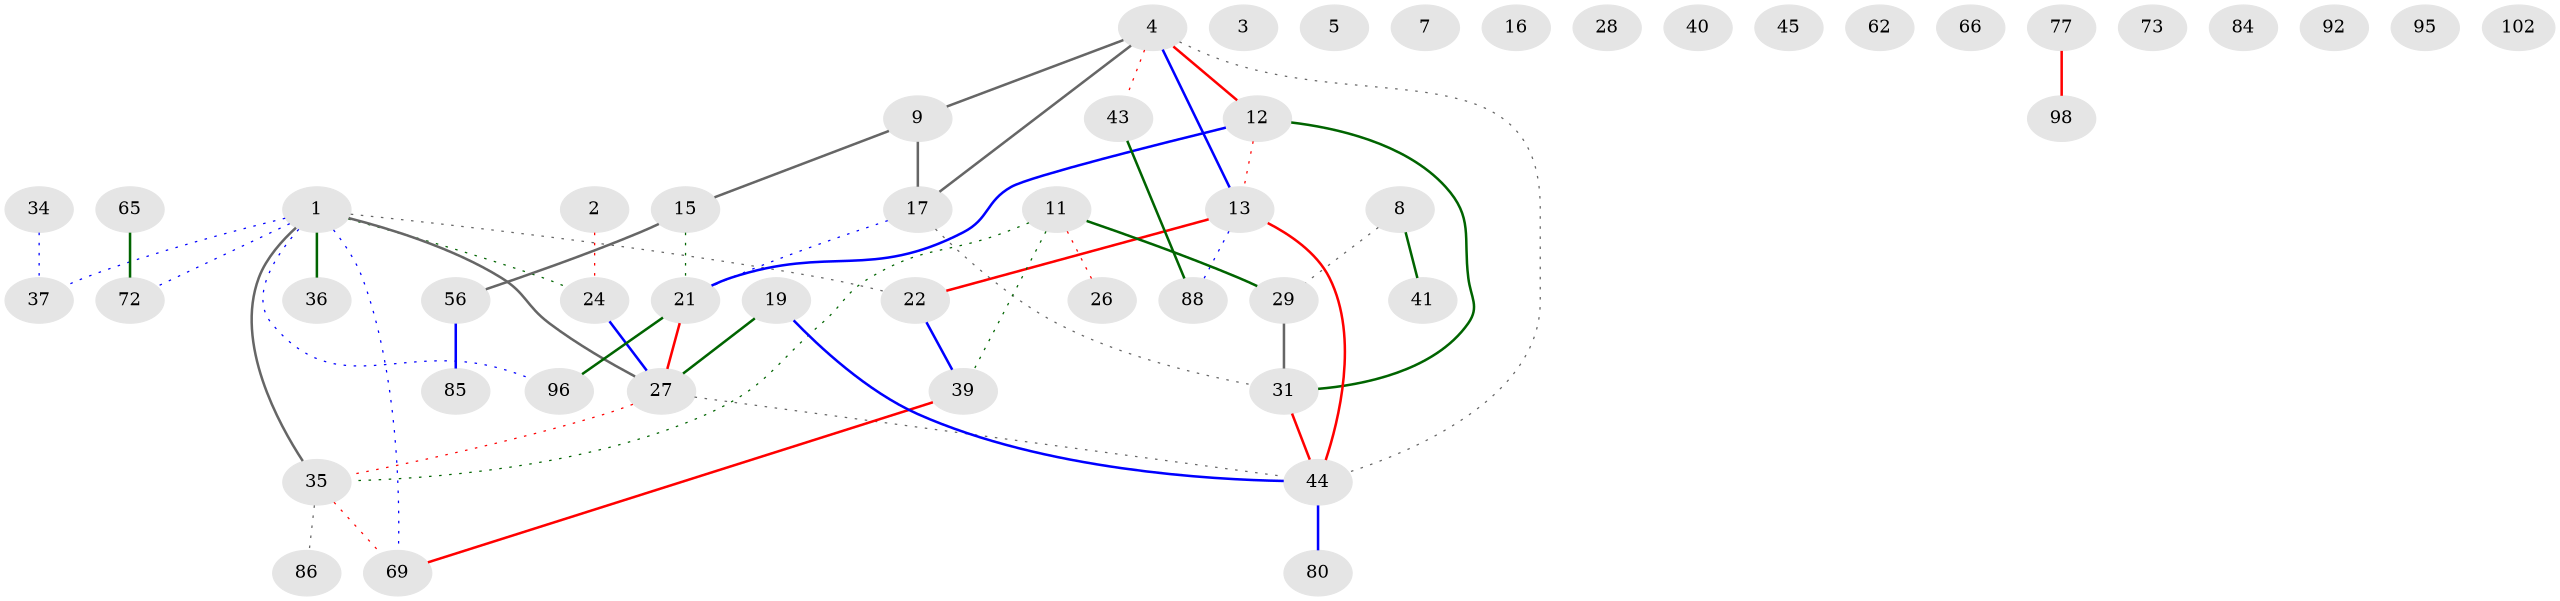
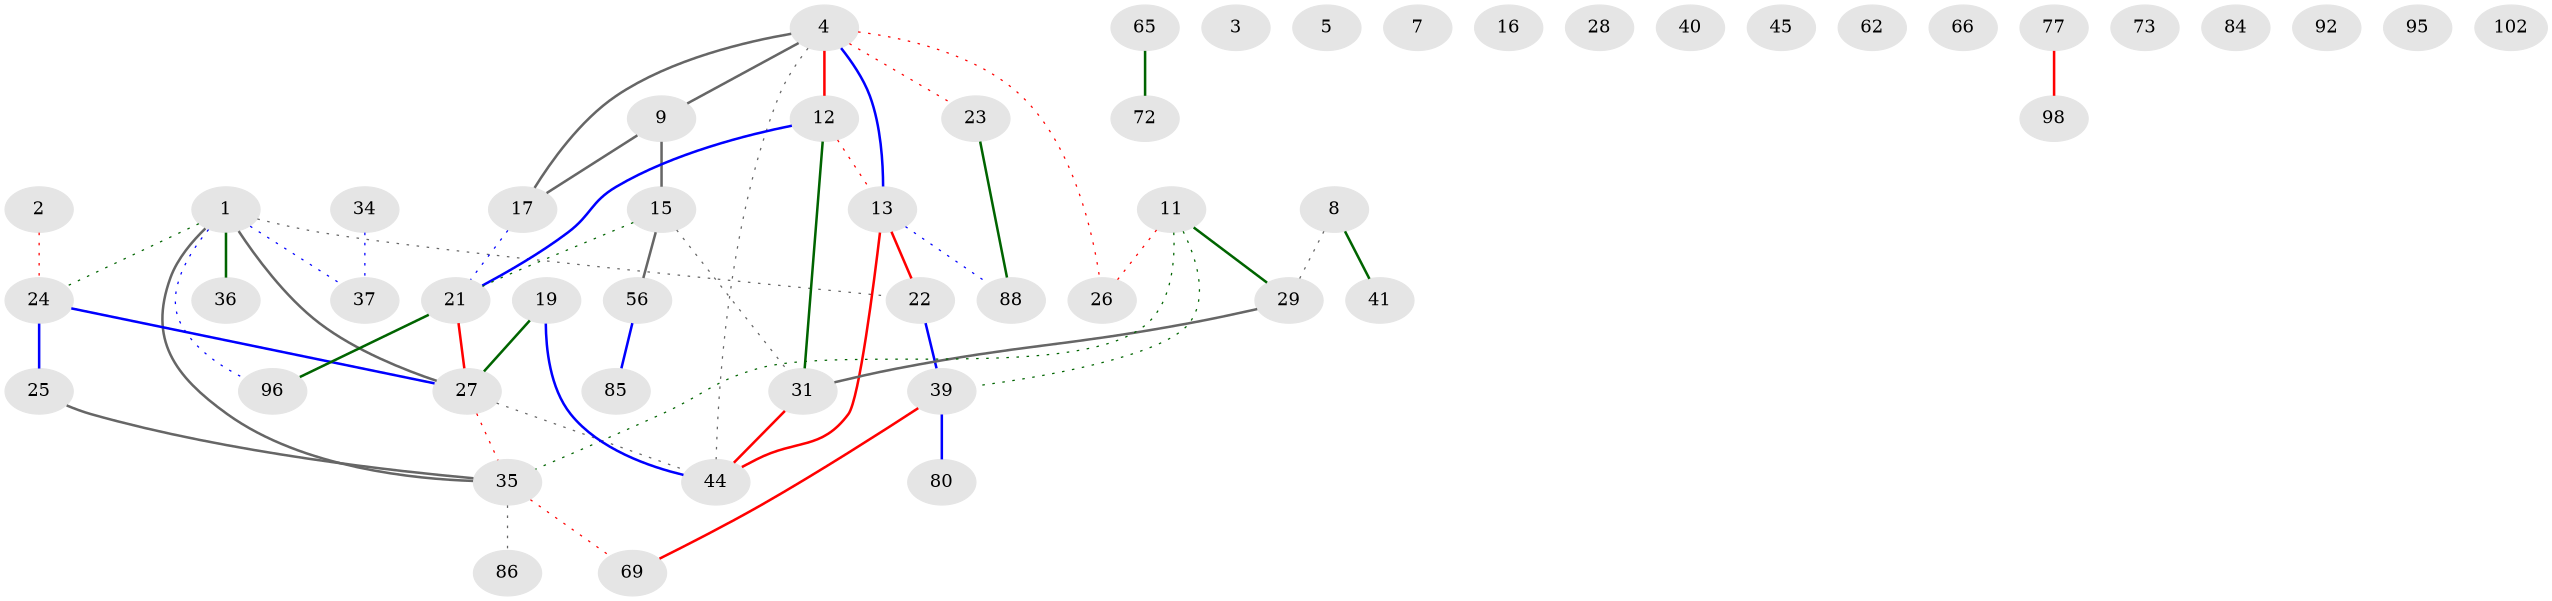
none -> (1029, 104)
(1119, 119) -> (976, 119)
(223, 255) -> none
(1080, 334) -> (738, 307)
(389, 385) -> none
none -> (39, 391)
(1318, 528) -> (942, 437)
